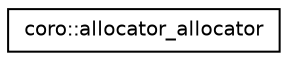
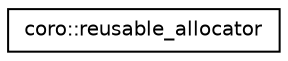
(144, 30) -> (144, 30)
